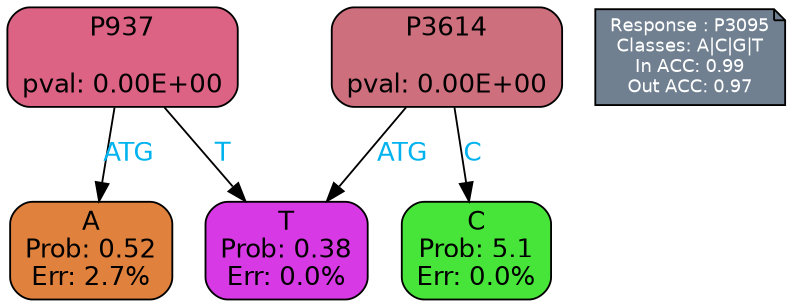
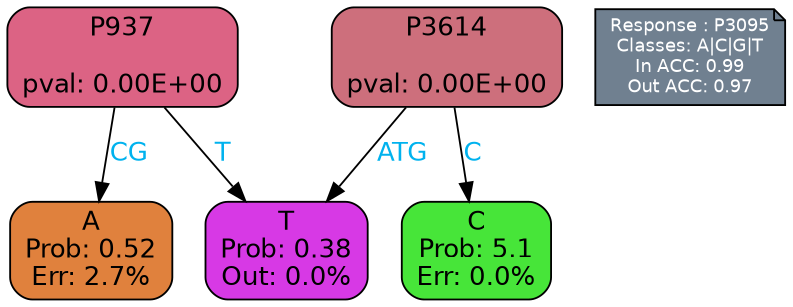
(129, 154) -> (129, 154)
(287, 251) -> (287, 251)
